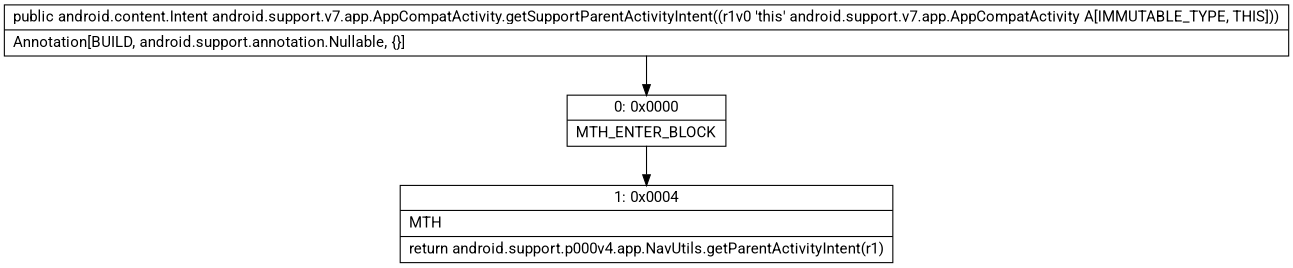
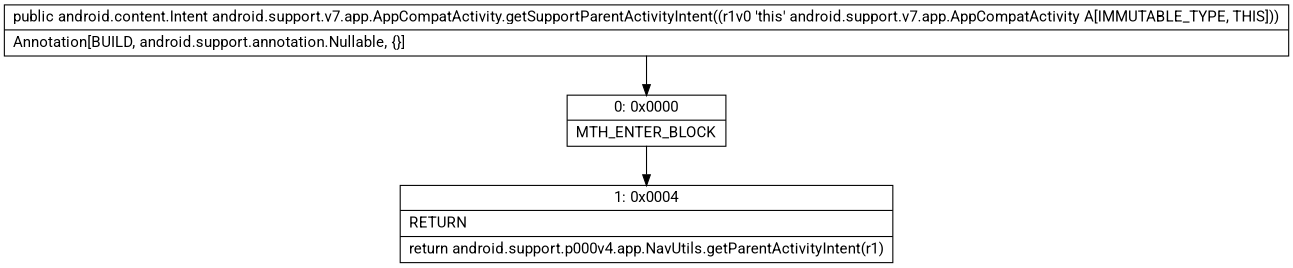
(426, 223) -> (438, 223)
